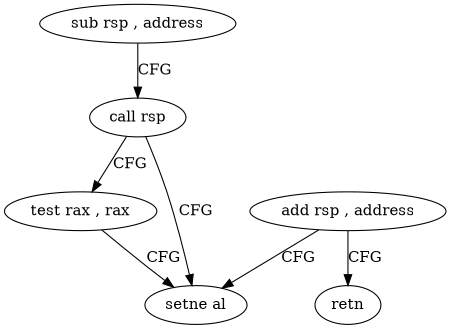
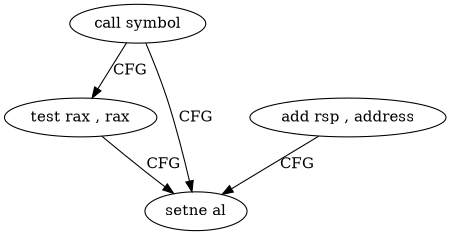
(138, 24) -> none
(138, 117) -> (138, 24)
(348, 305) -> none
